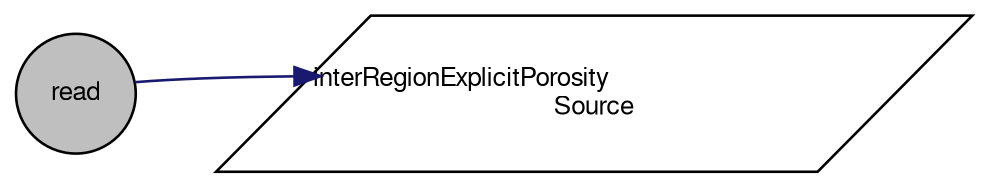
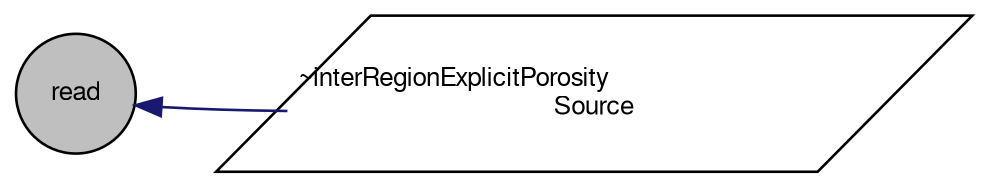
(215, 78) -> (225, 110)
